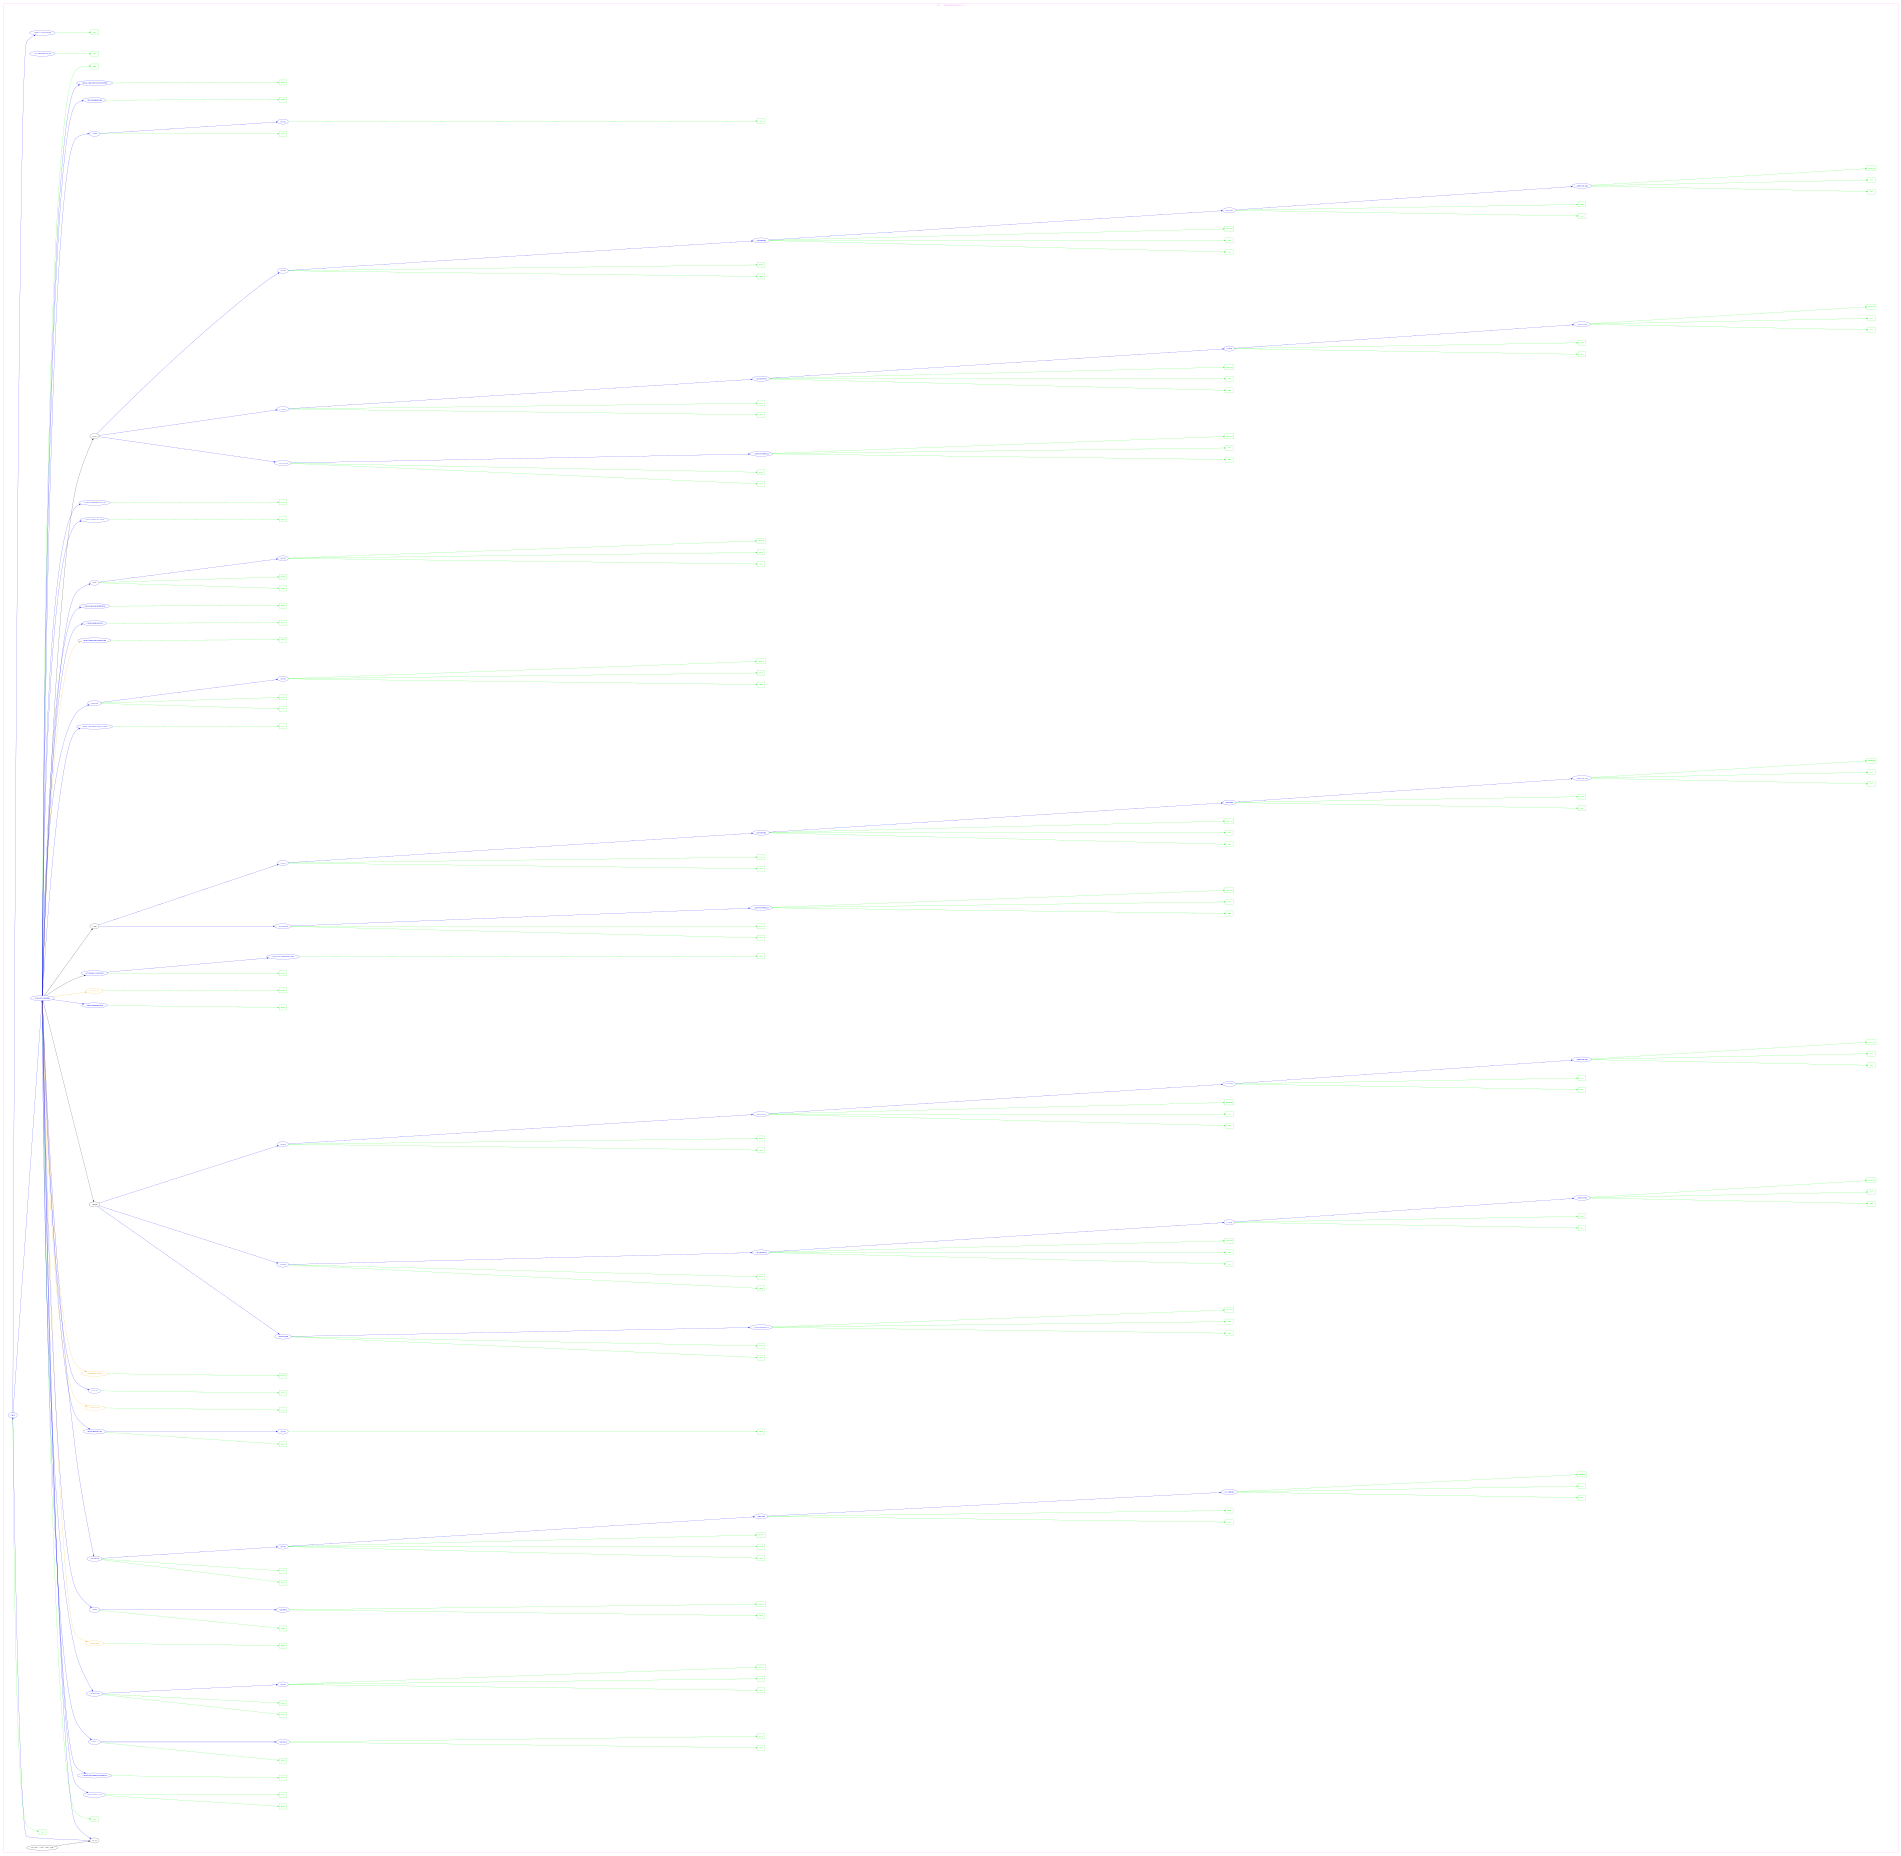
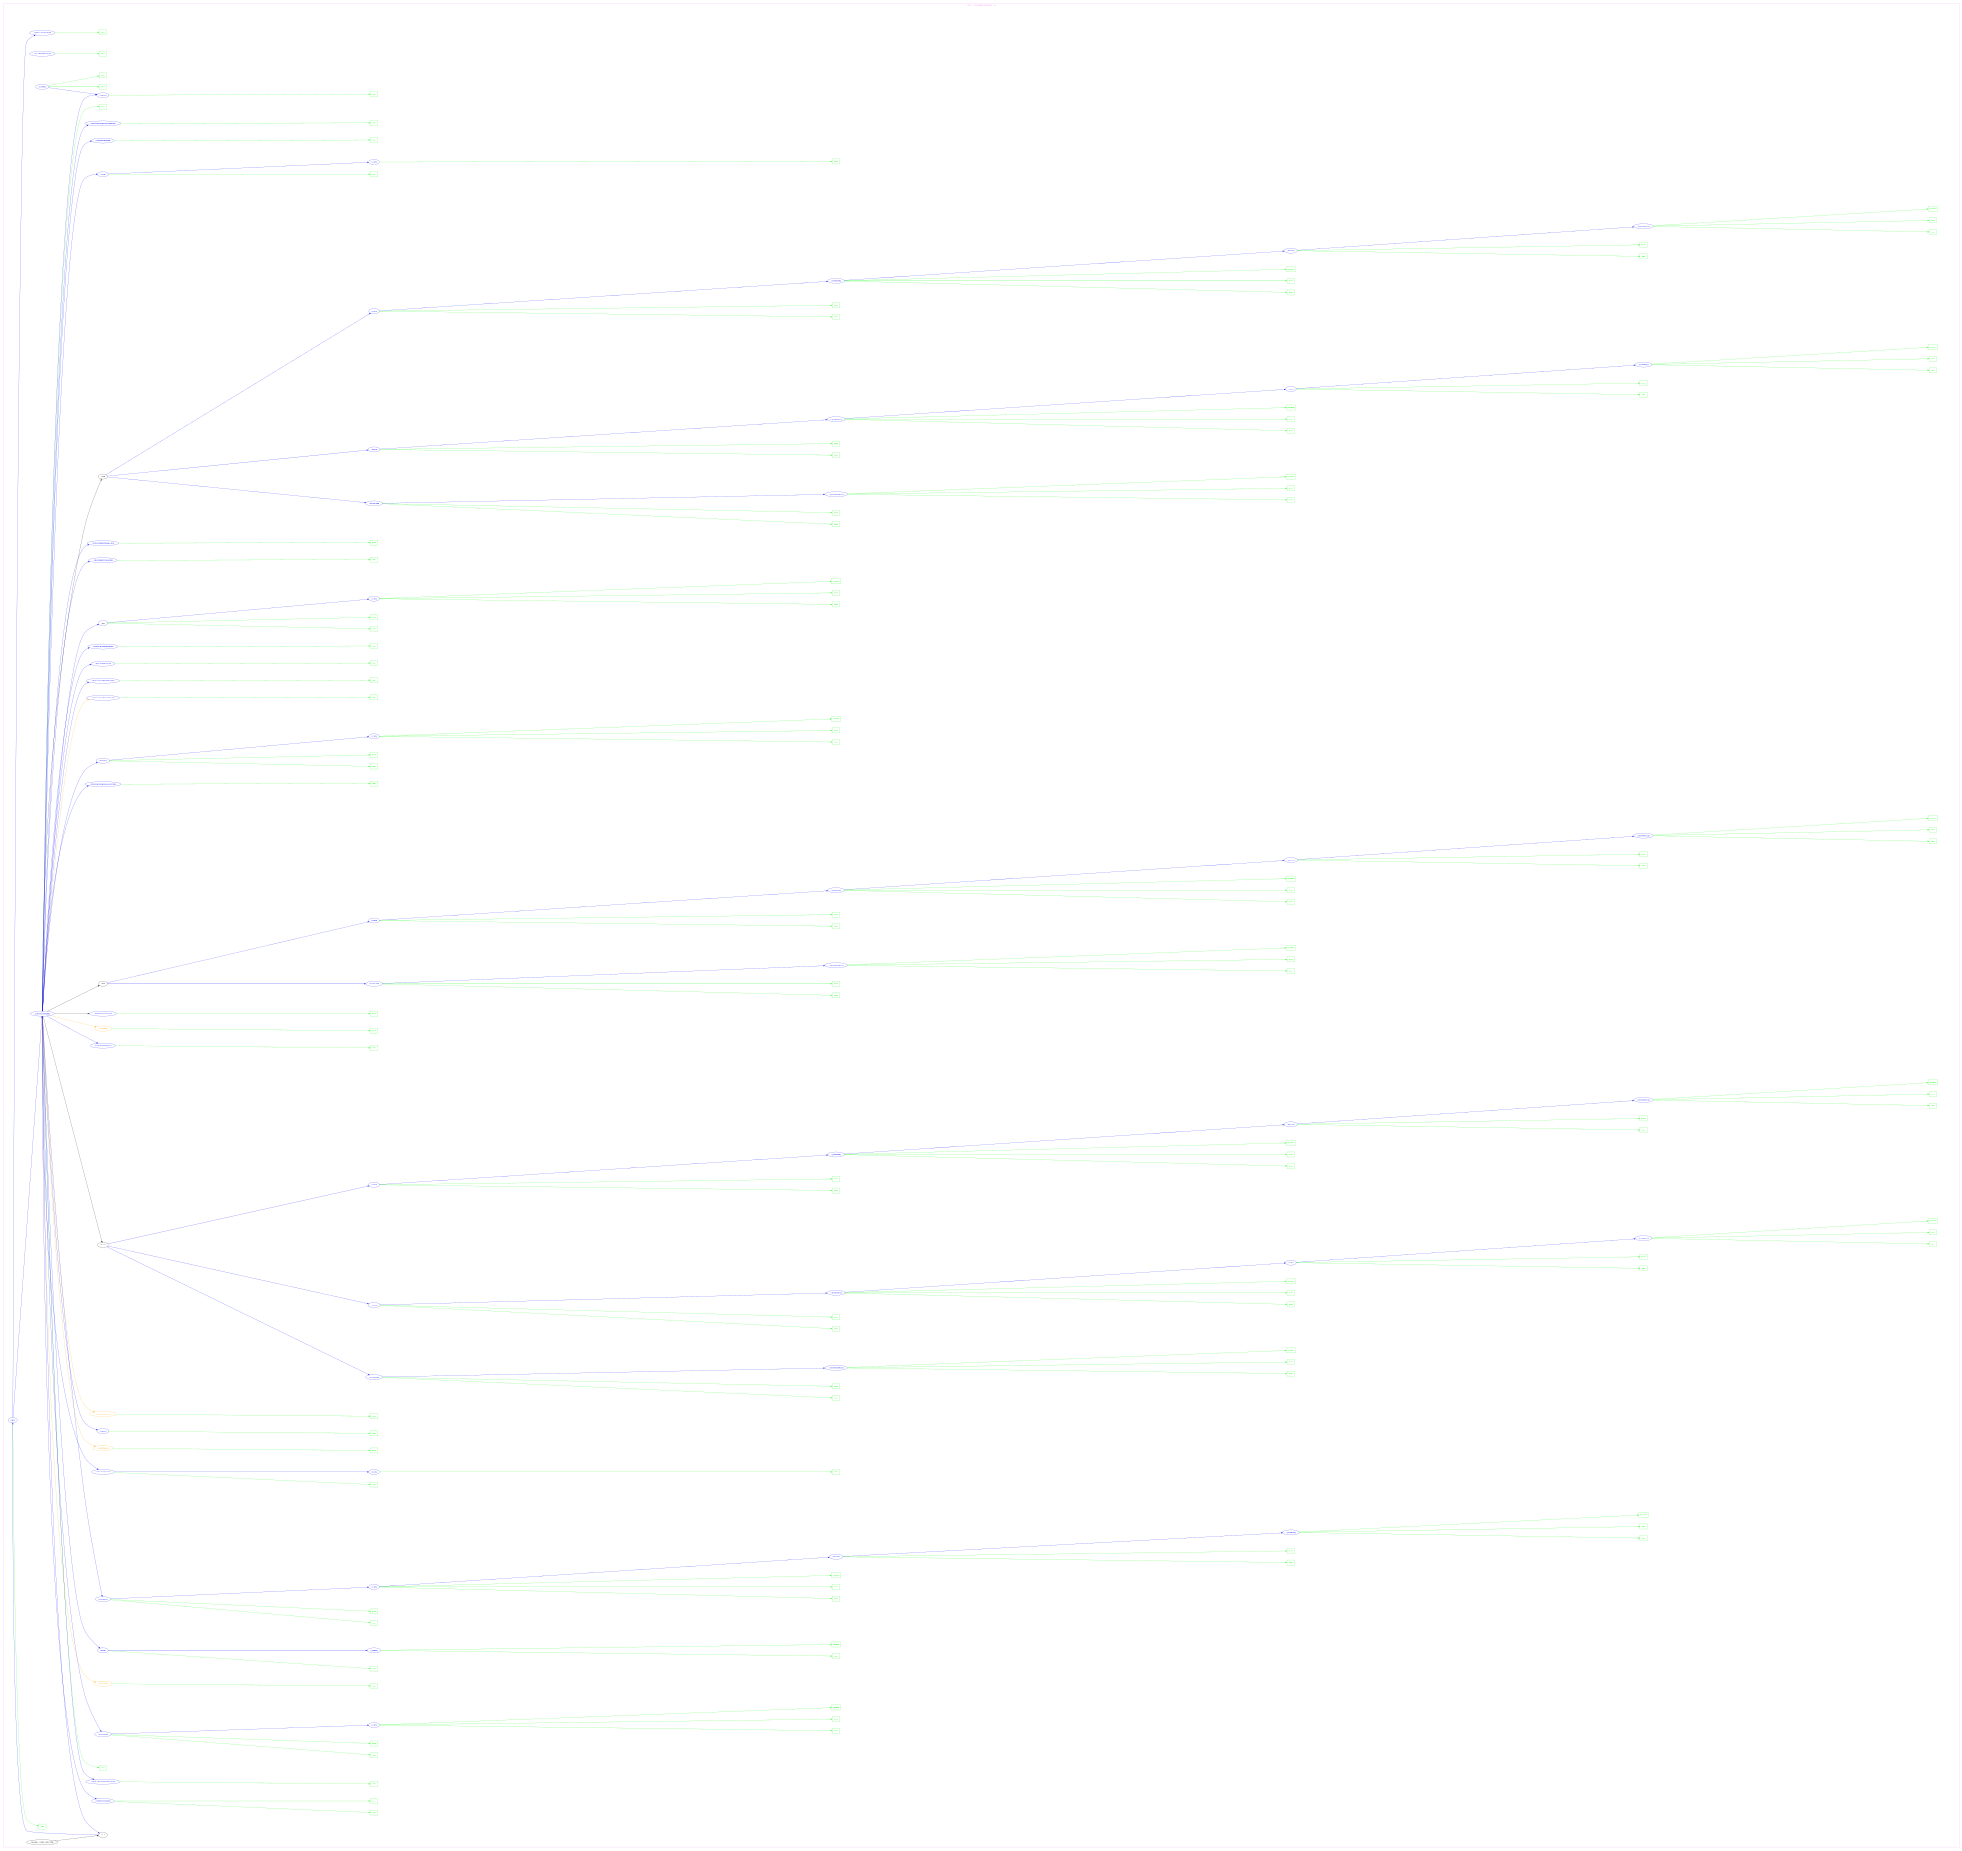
(187, 965) -> (55, 845)
(188, 1742) -> (70, 91)
